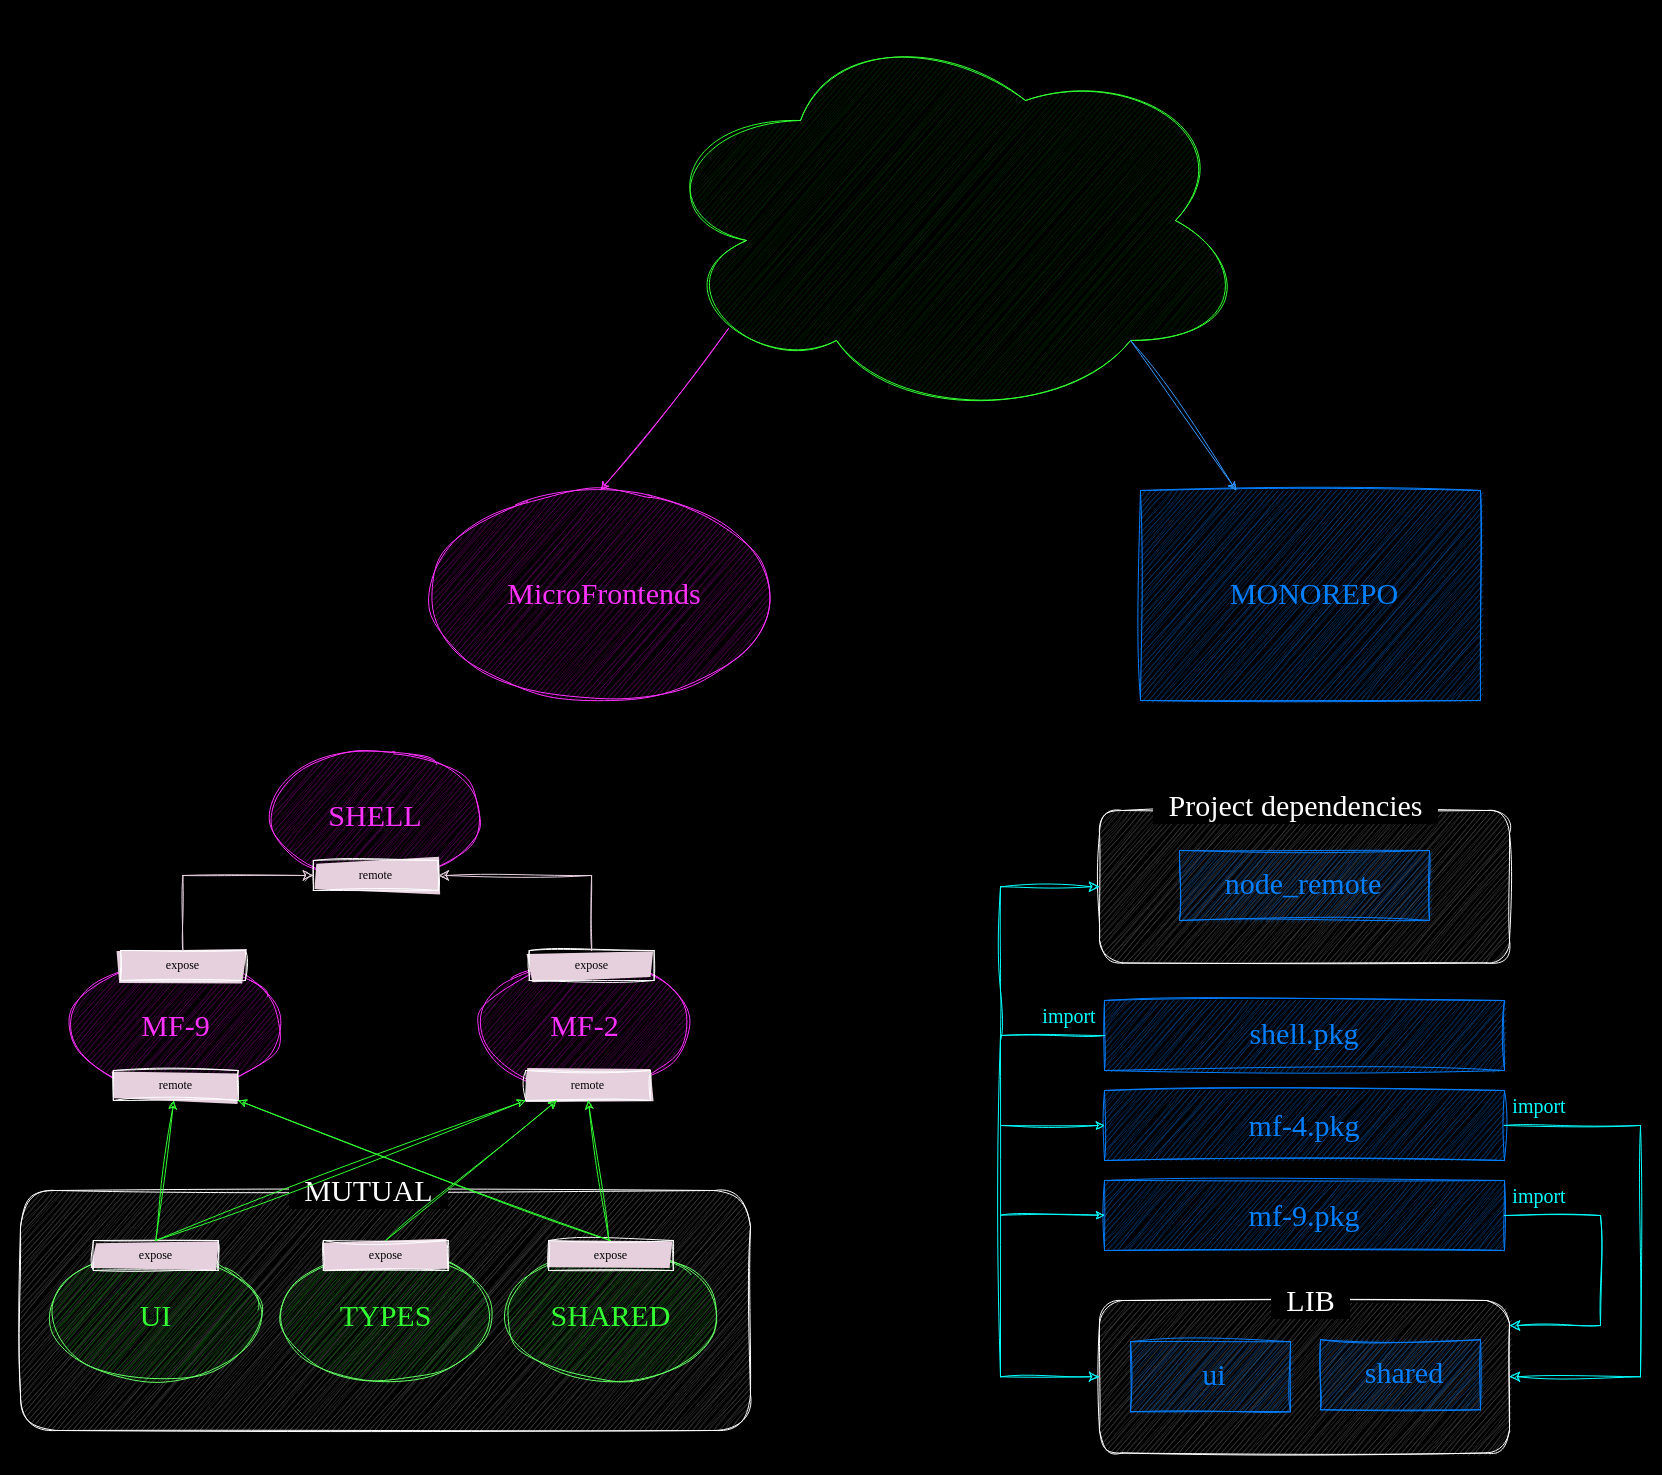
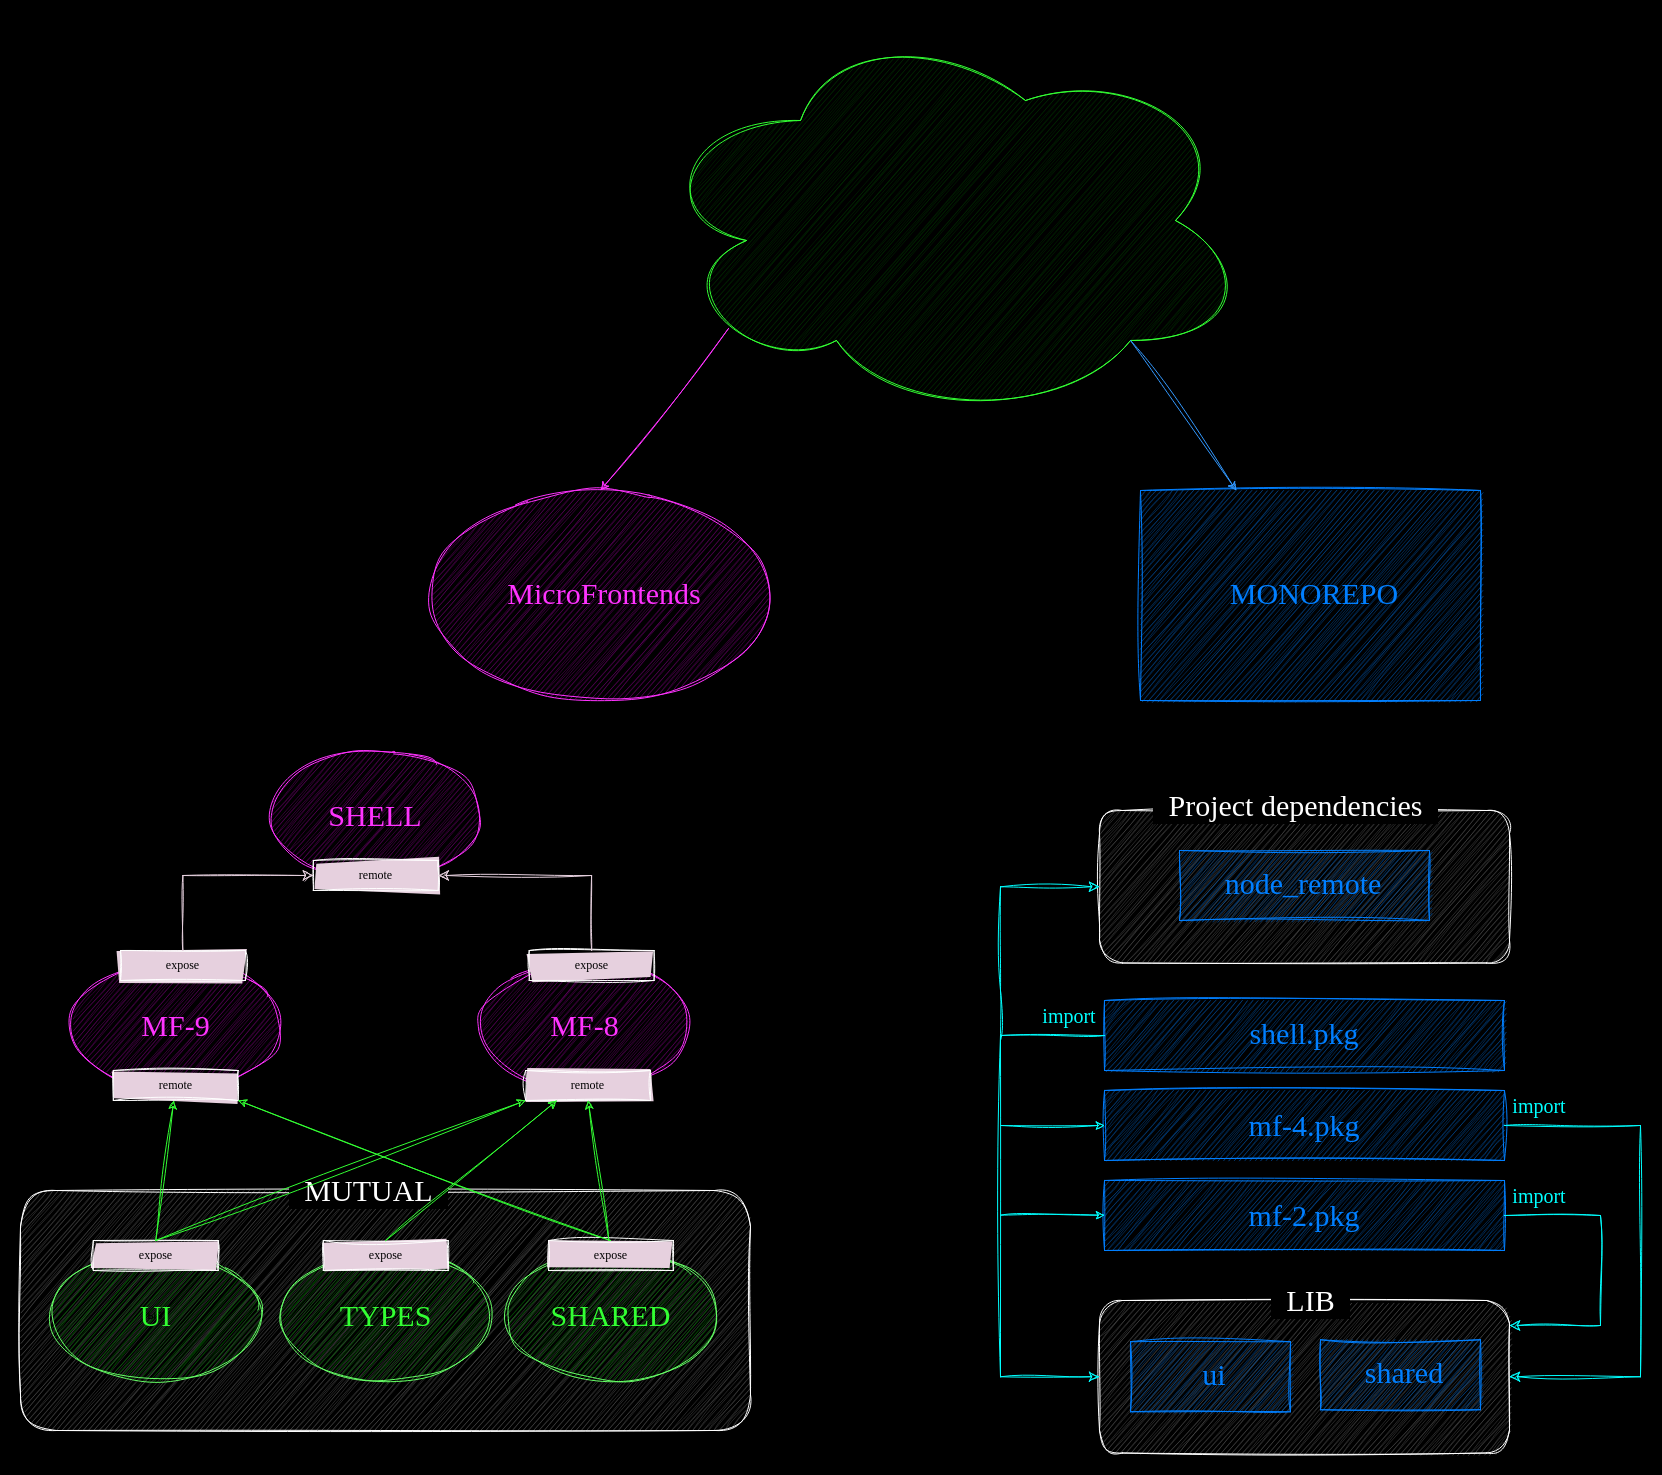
(585, 1026) -> (585, 1026)
(1305, 1216) -> (1305, 1216)
